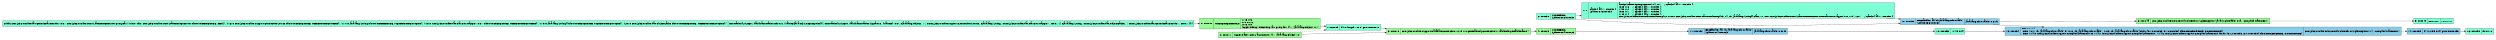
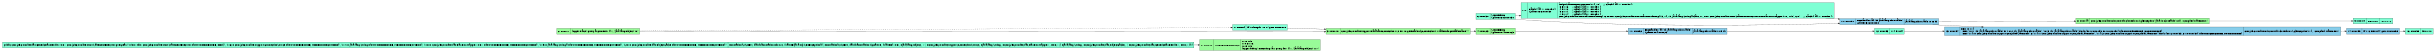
(1322, 26) -> none
